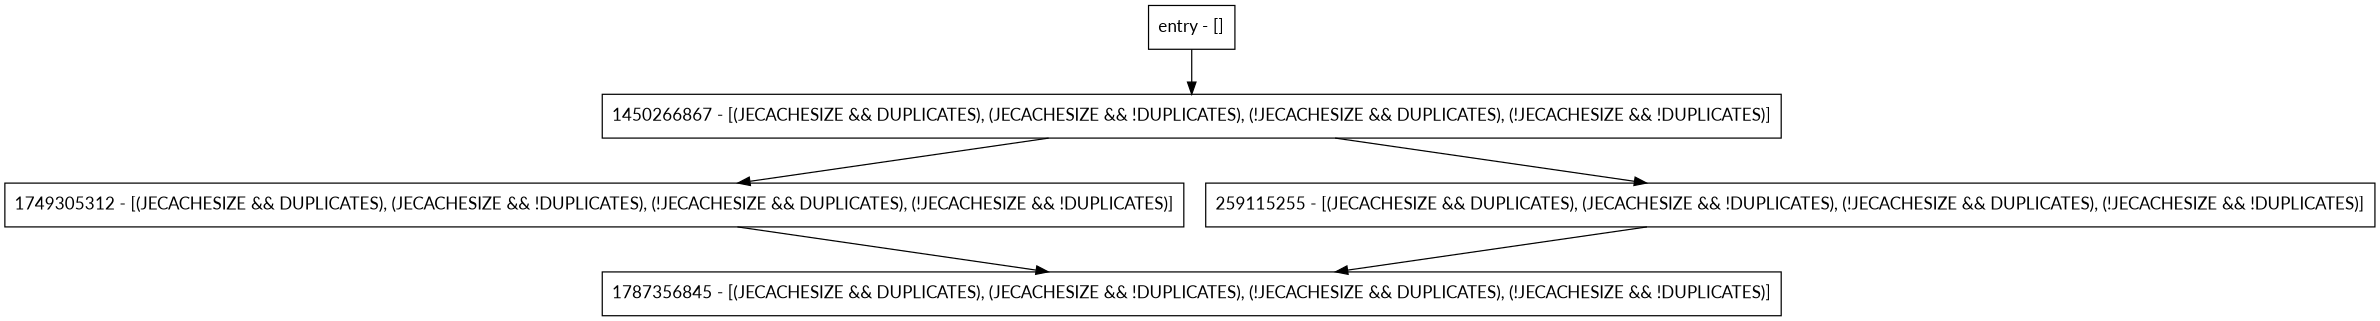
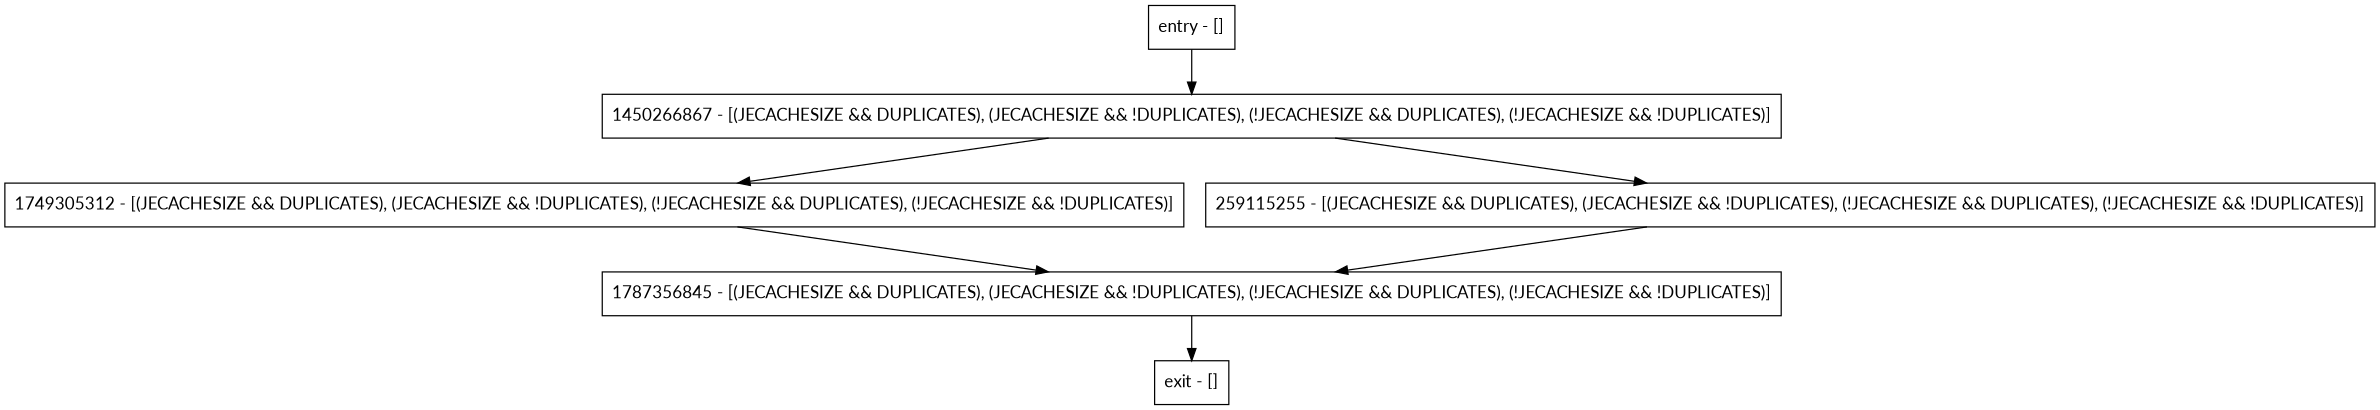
none -> (1192, 383)
